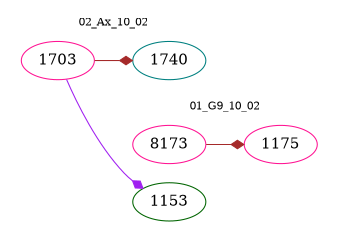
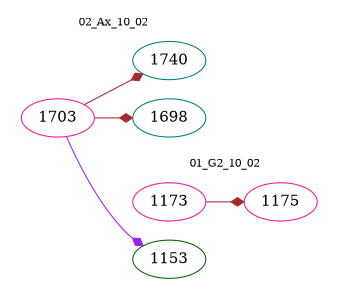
(225, 107) -> (225, 164)
none -> (169, 118)
(169, 144) -> (169, 202)
